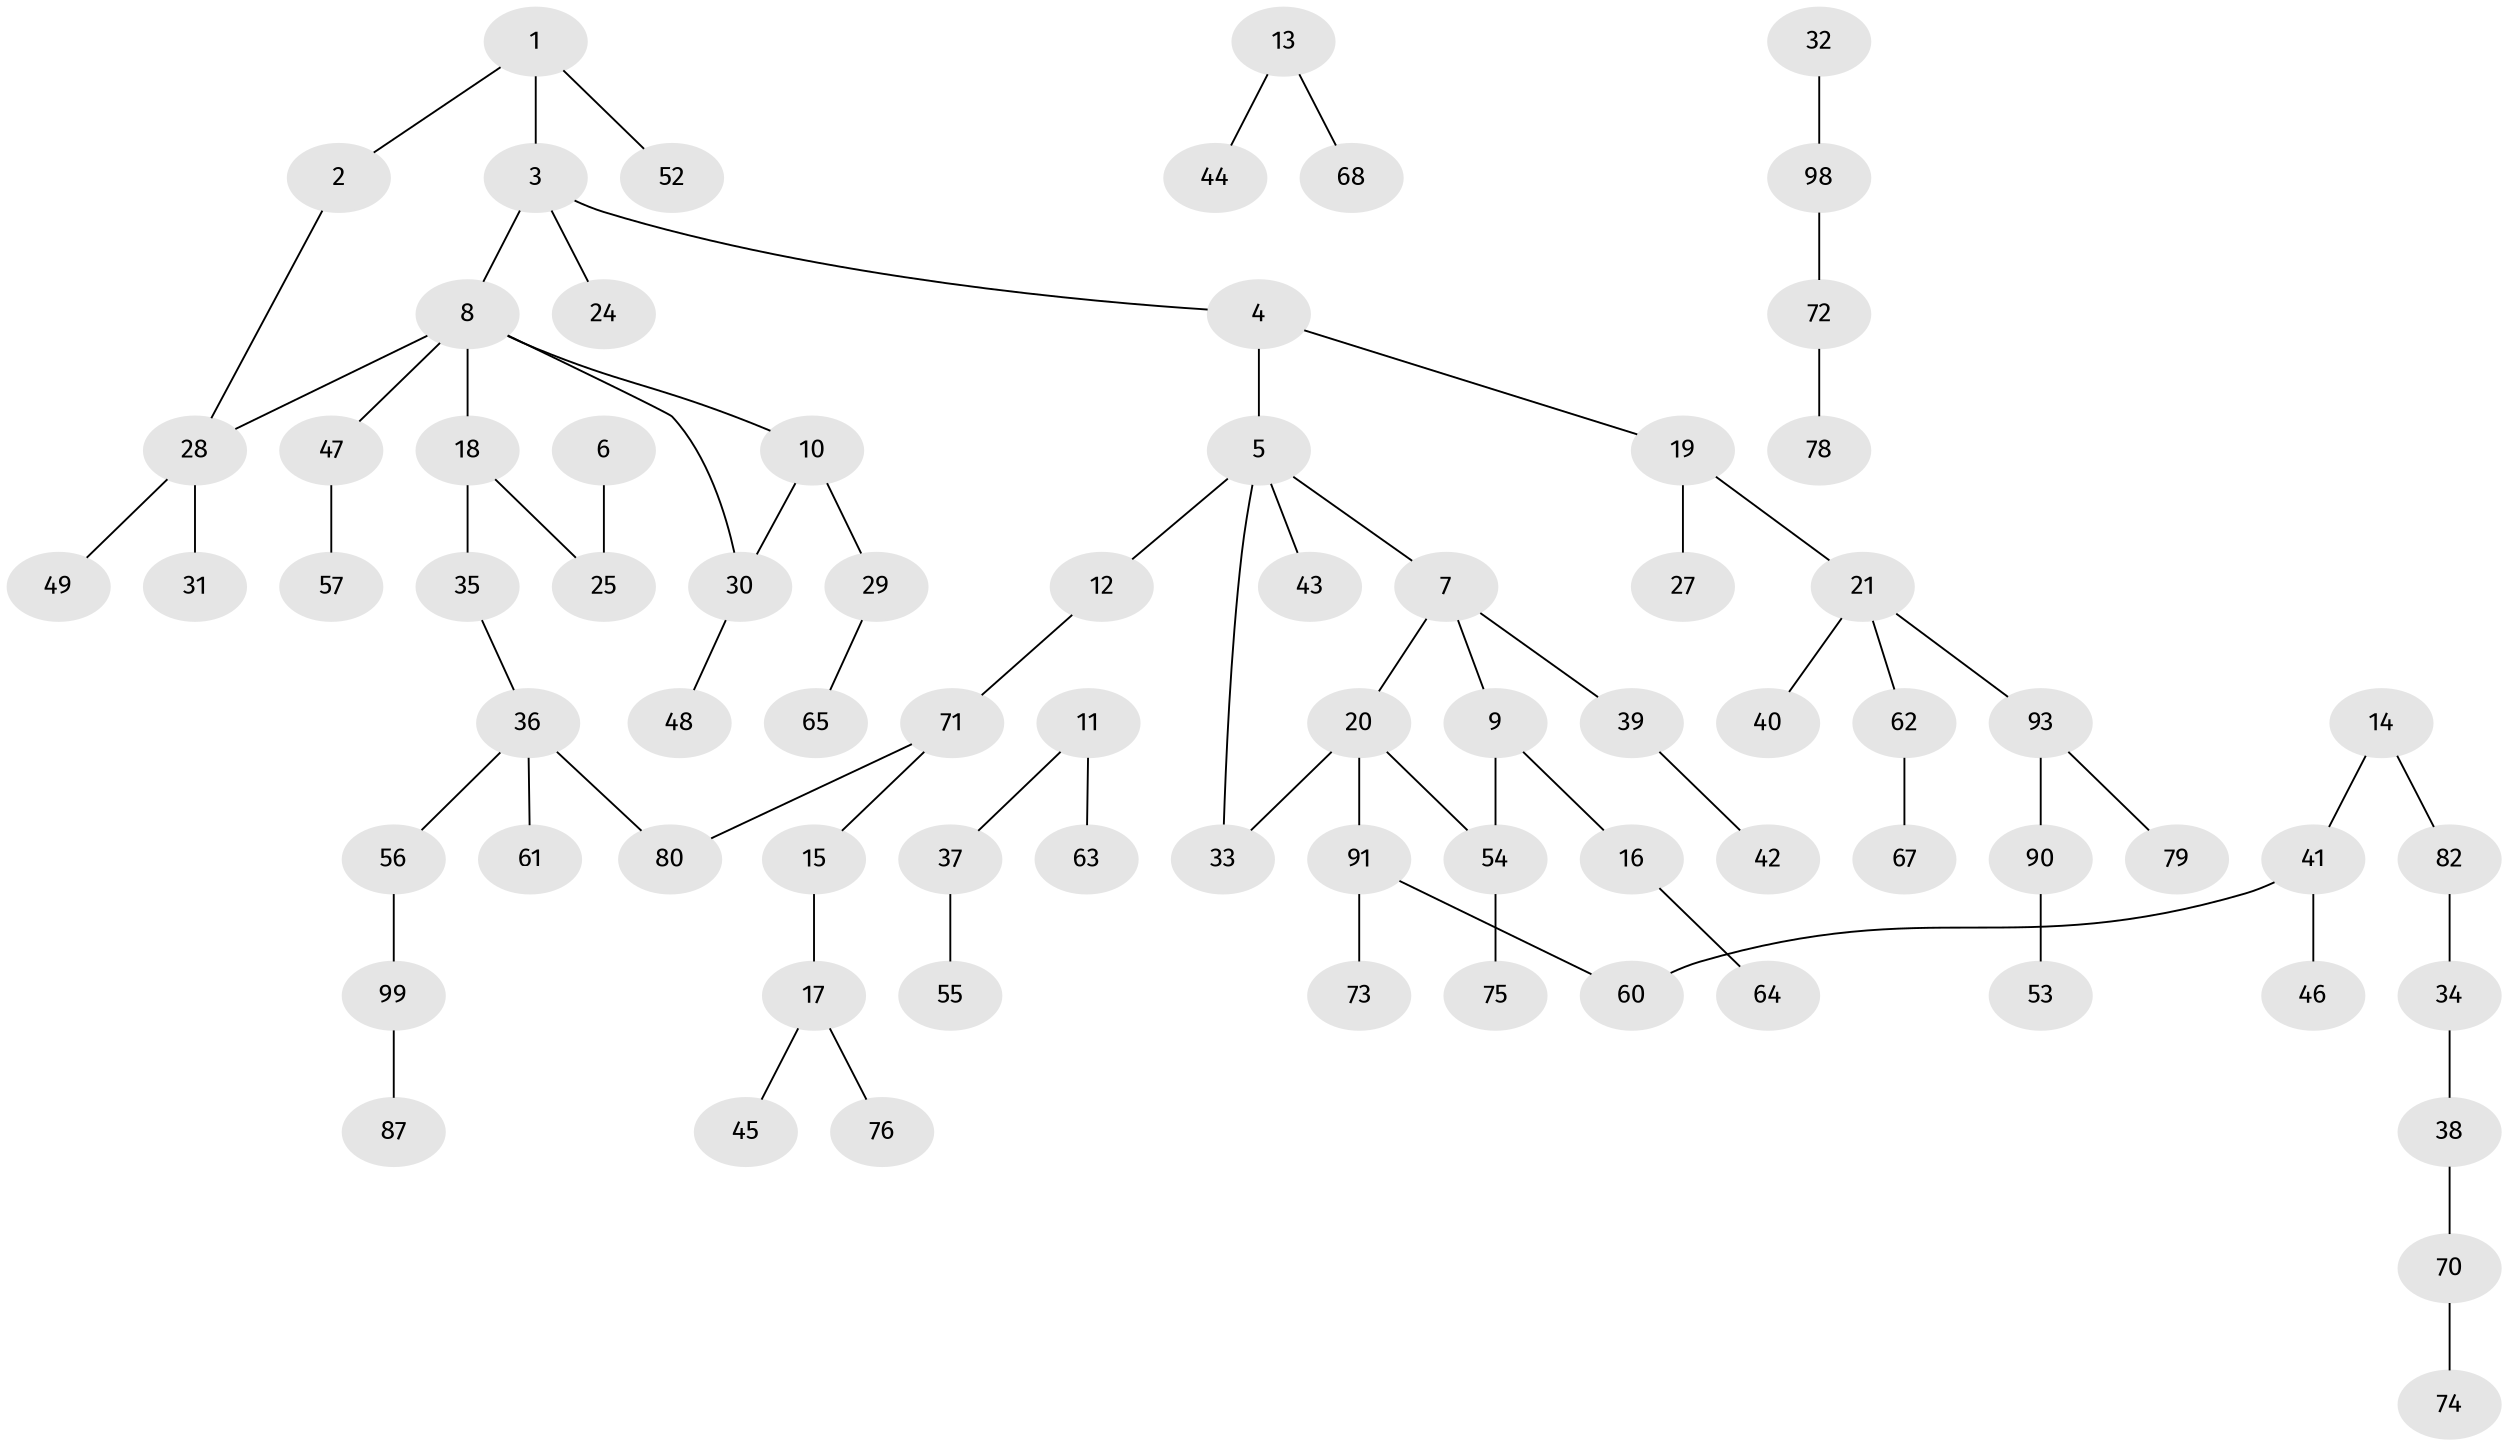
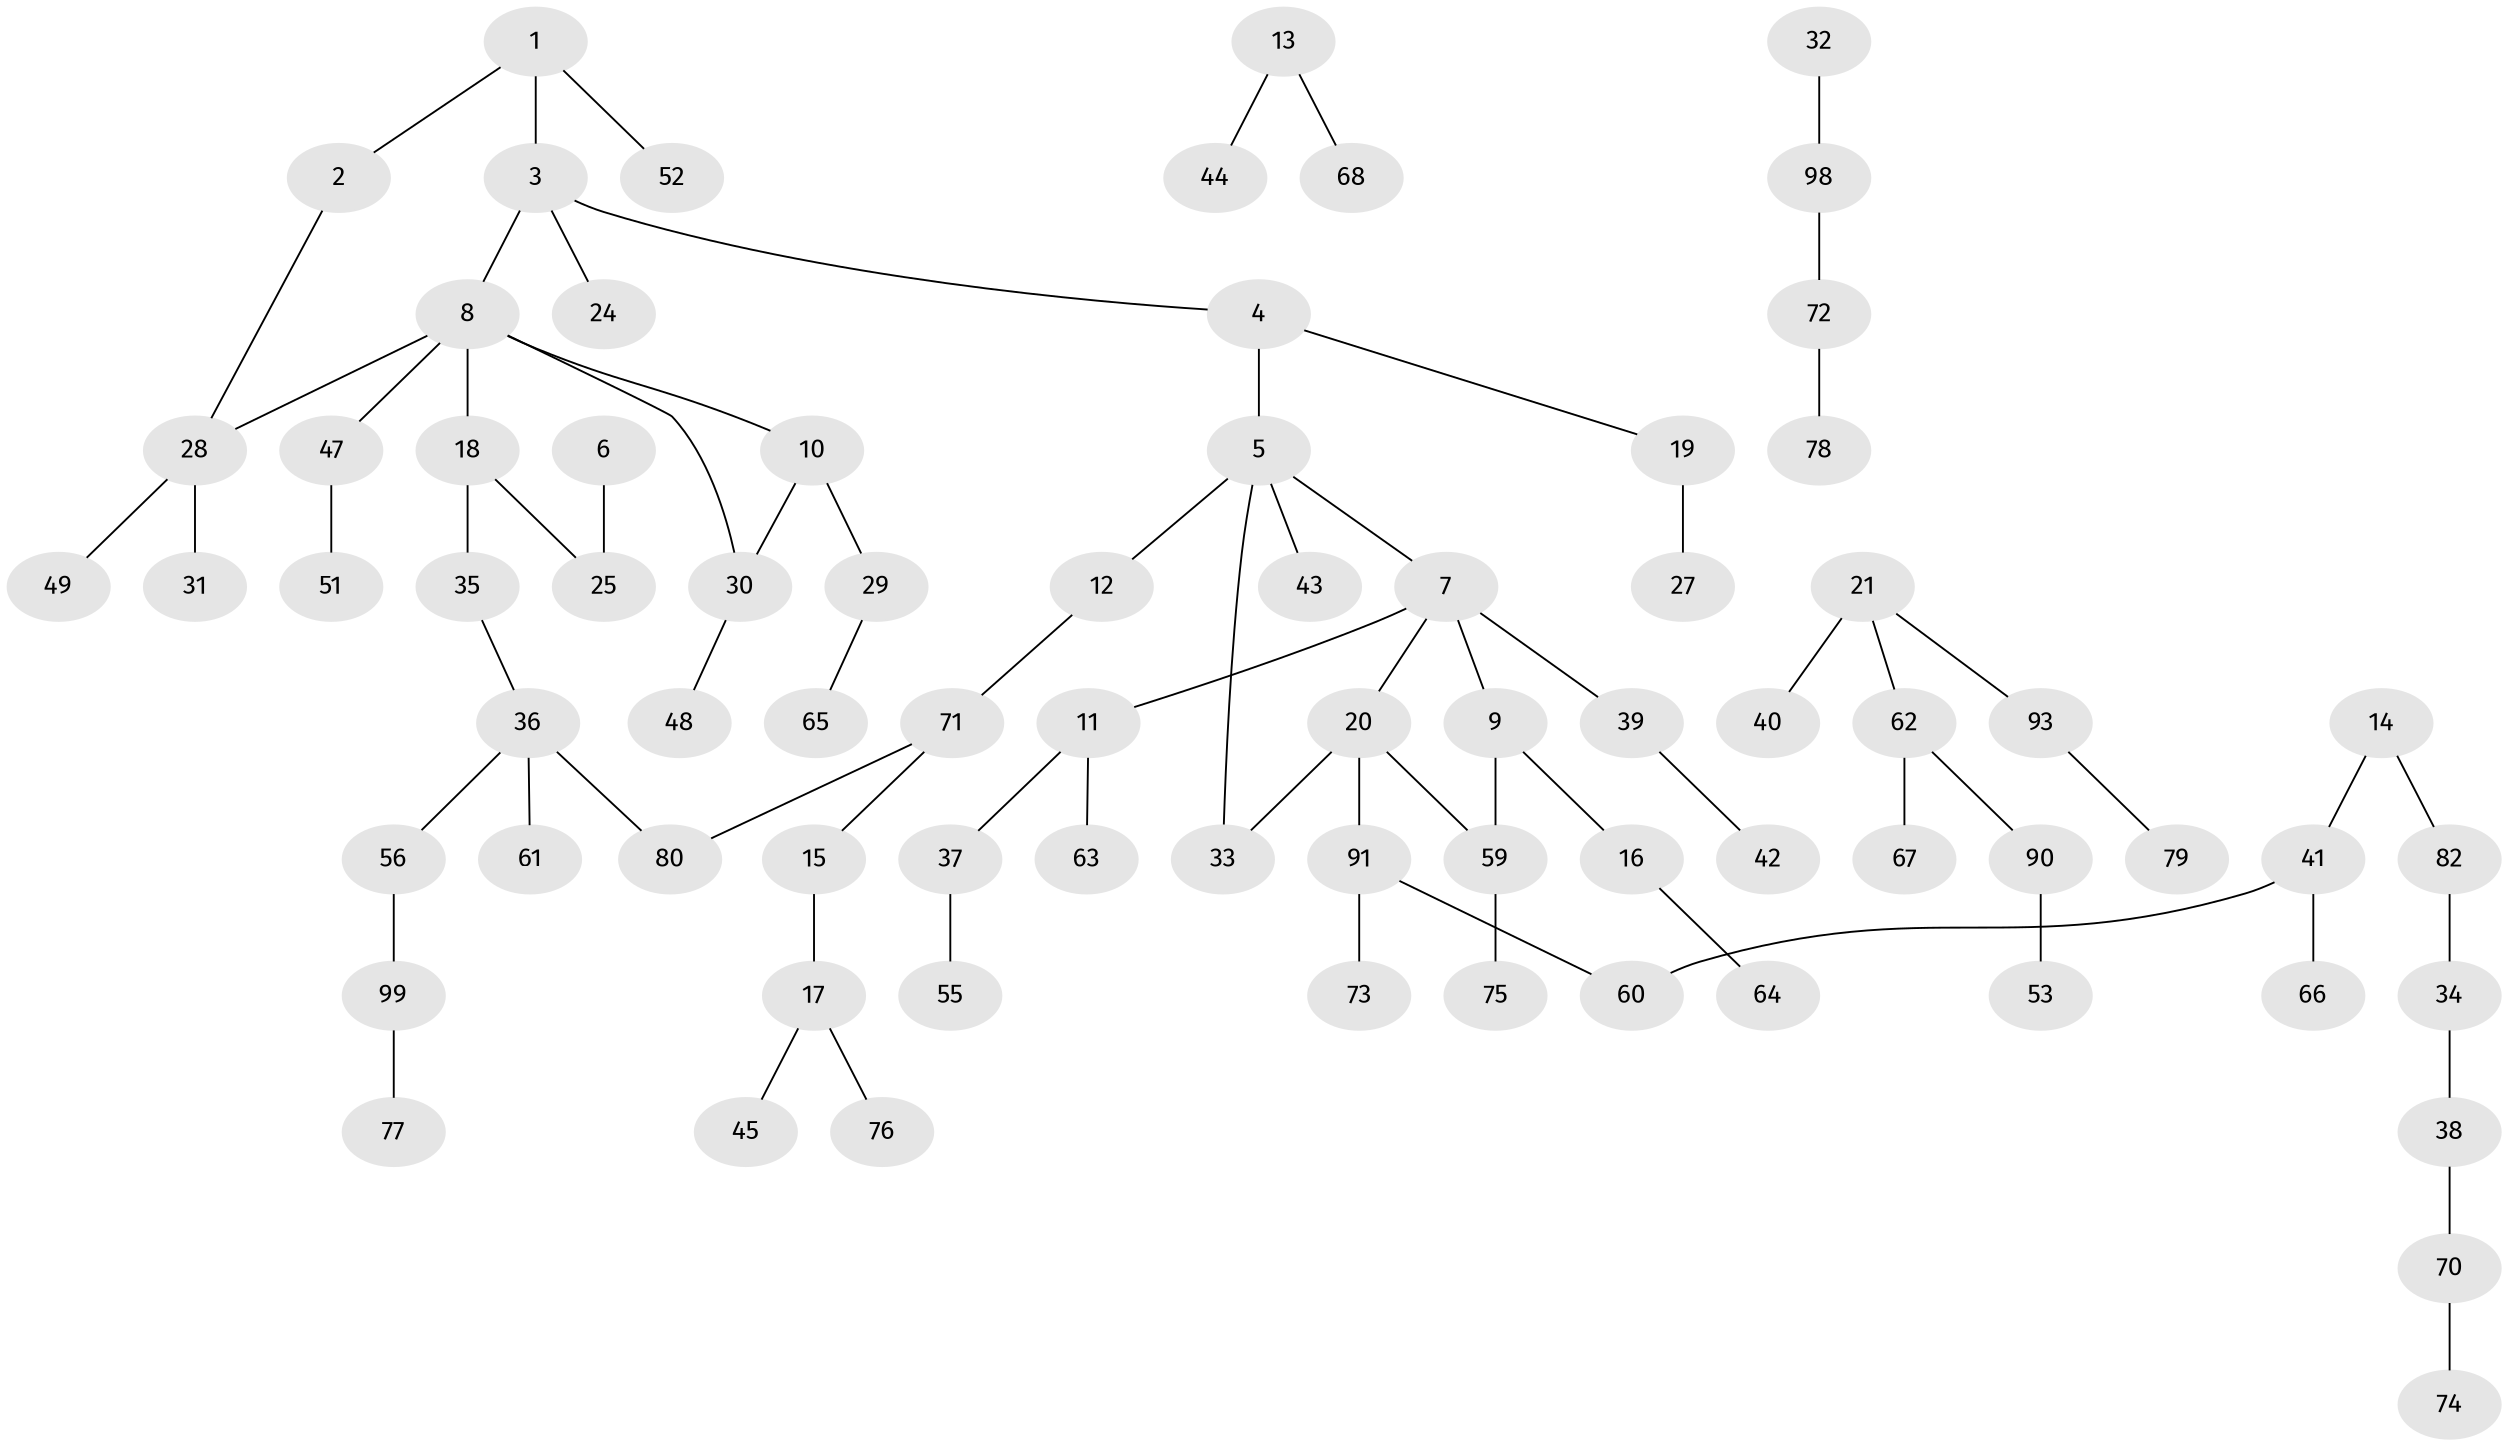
(1773, 519) -> none
(331, 587) -> (331, 587)
none -> (1271, 661)
(2041, 791) -> (1972, 791)
(1496, 859) -> (1496, 859)
(2313, 996) -> (2313, 996)
(394, 1132) -> (394, 1132)
